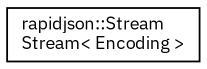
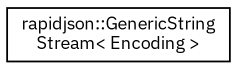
(103, 35) -> (118, 35)
